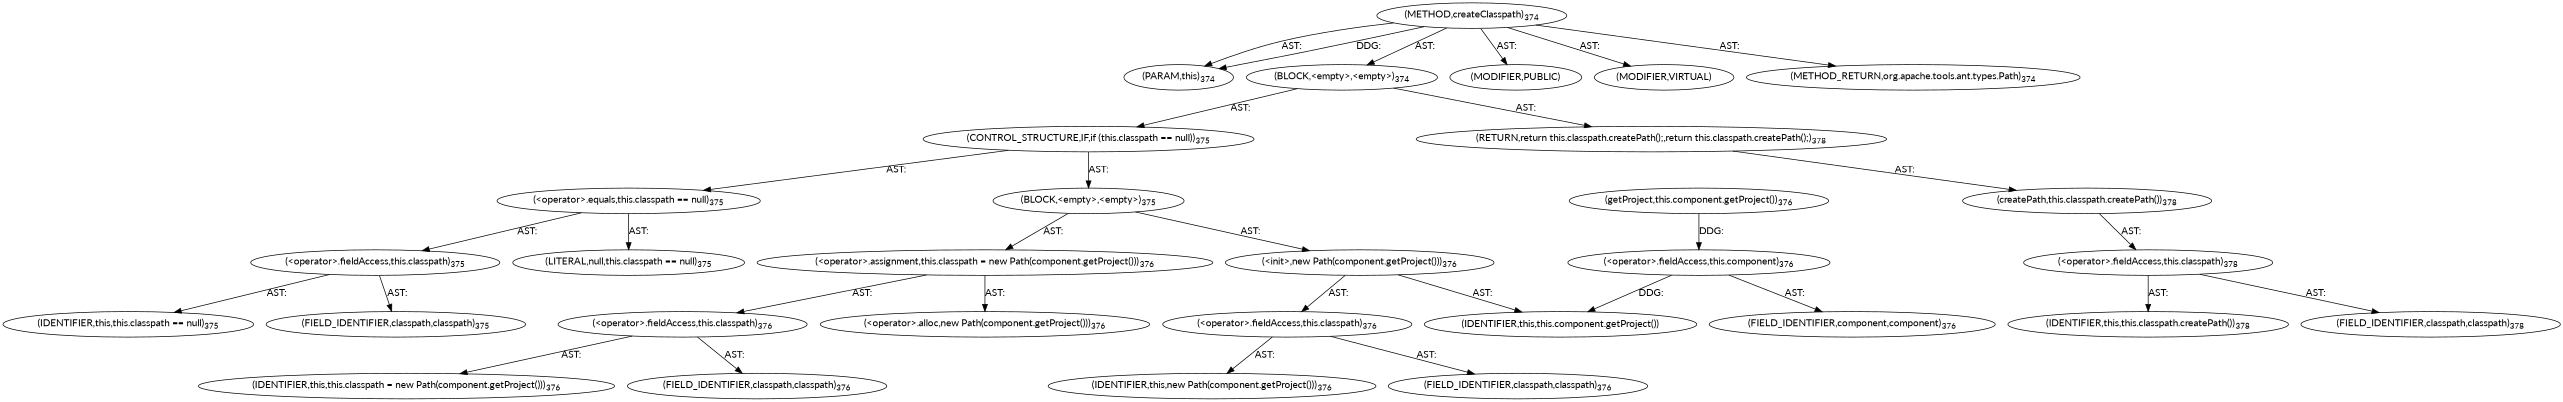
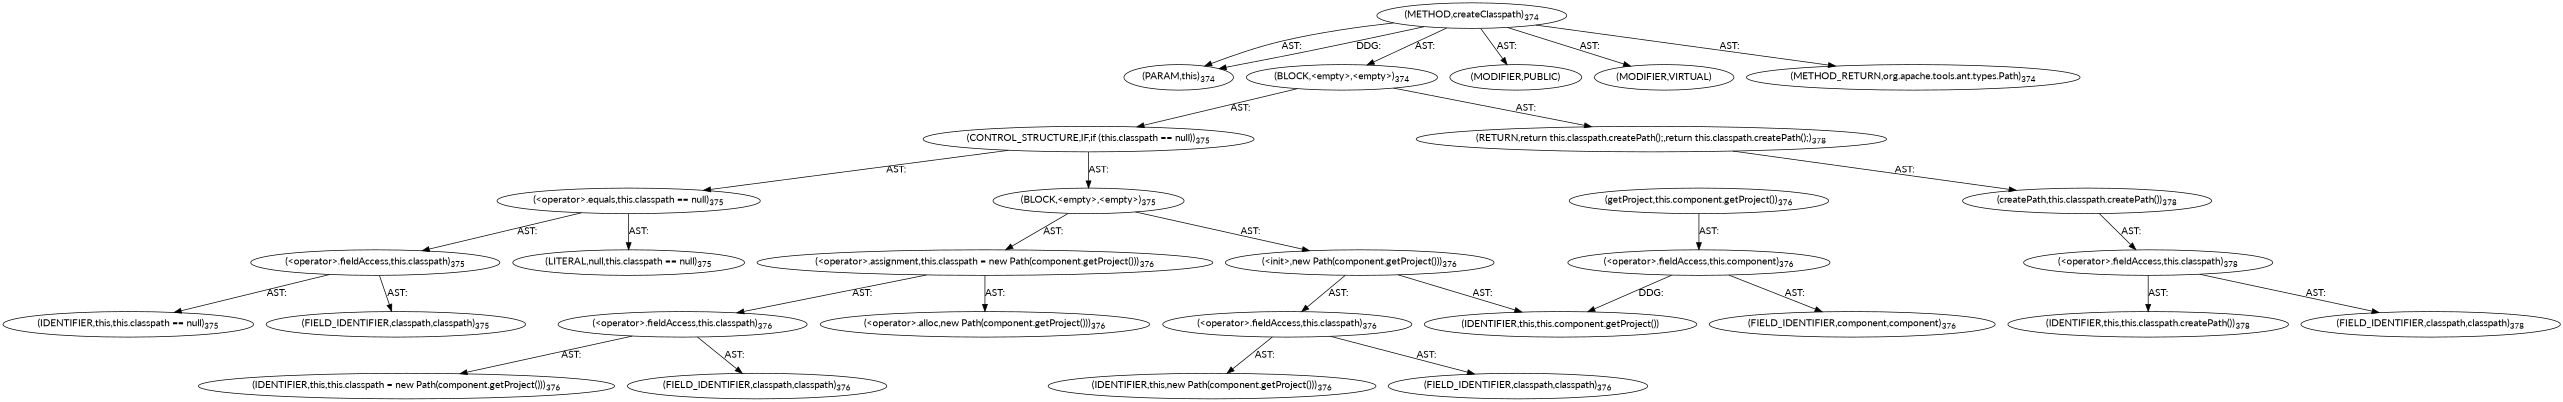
(1713, 232) -> (1711, 232)
